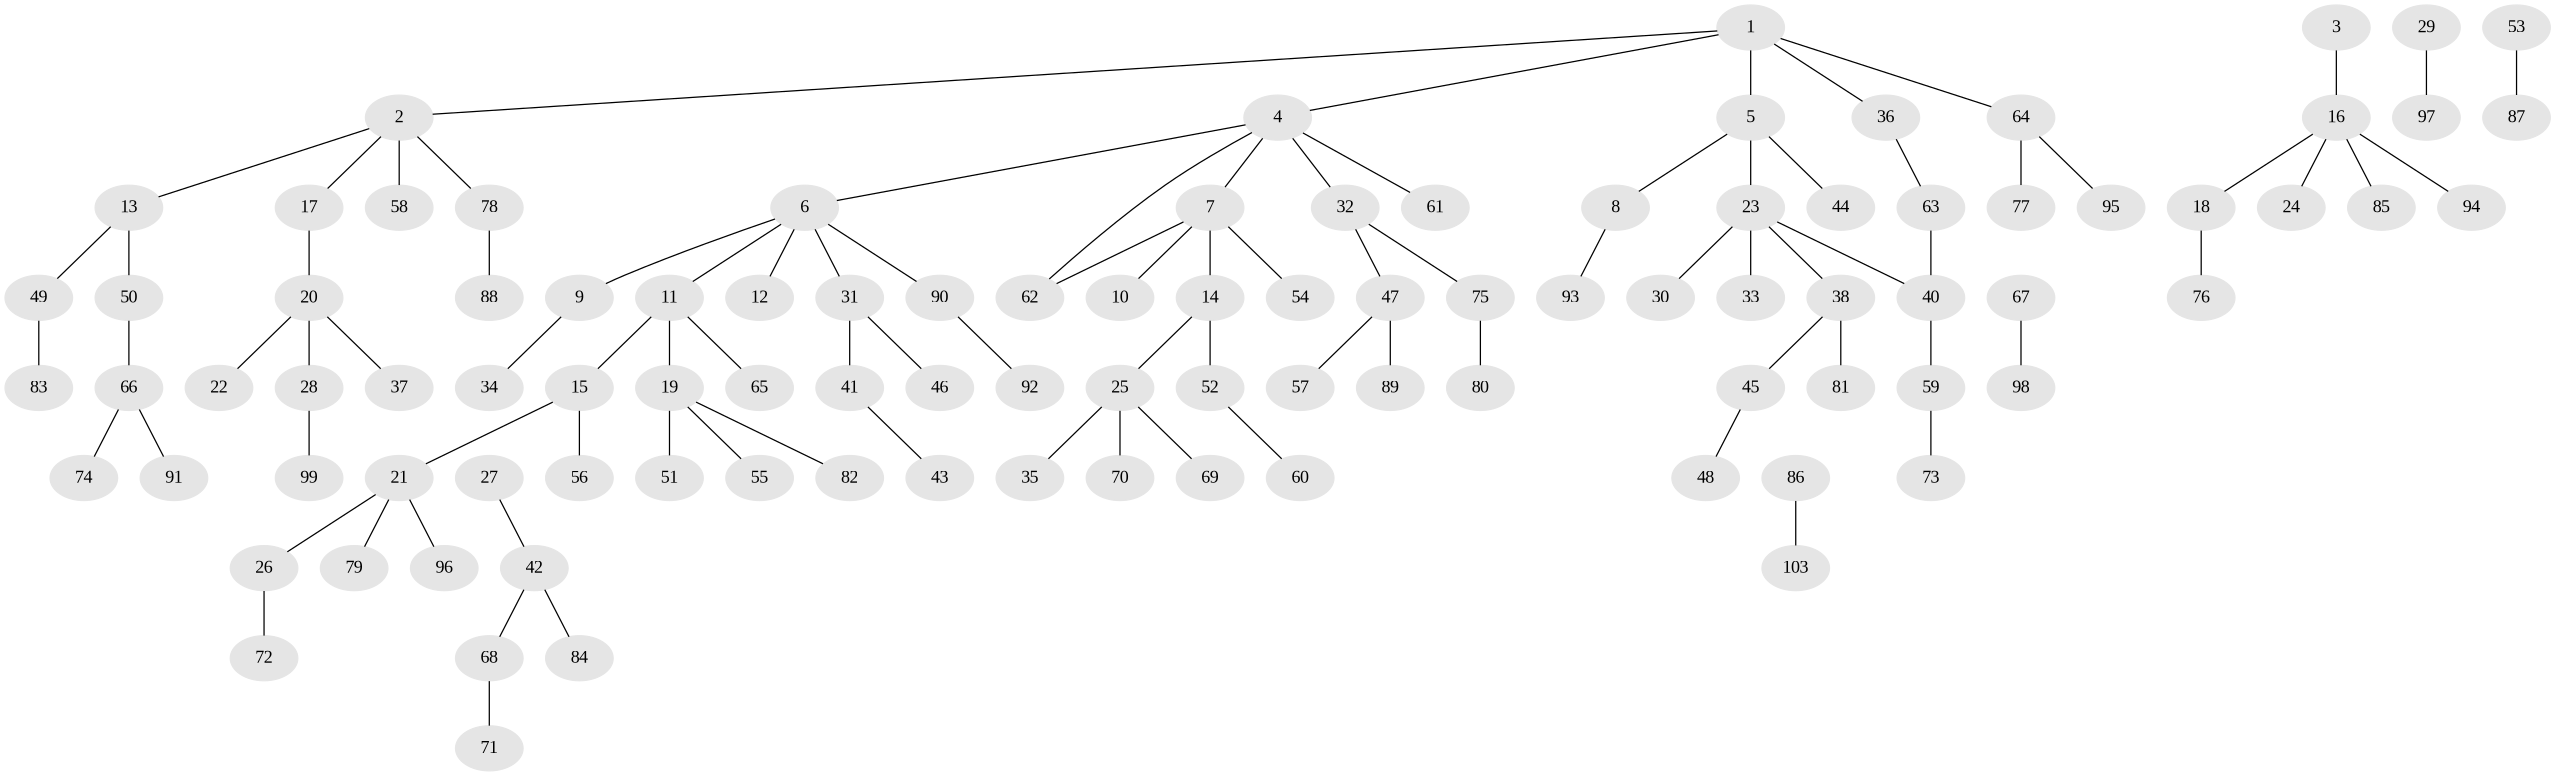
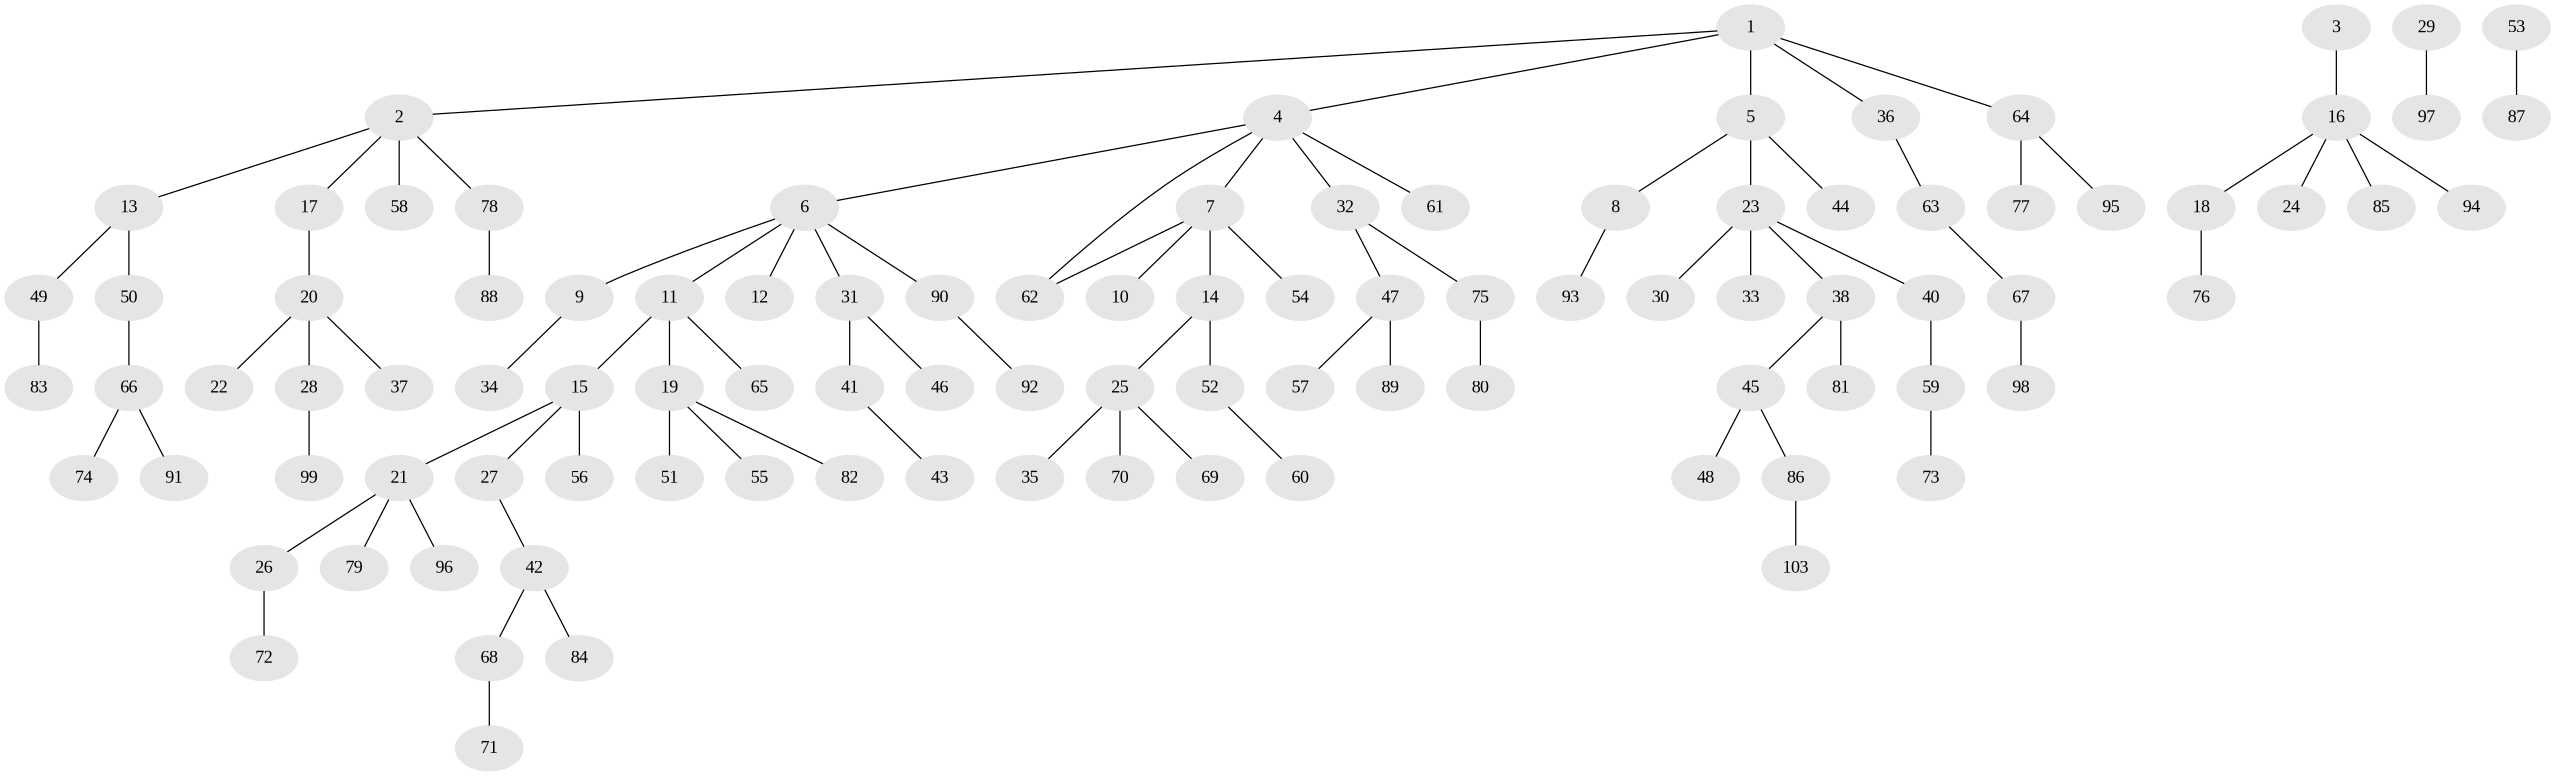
(1931, 253) -> (1976, 253)
none -> (534, 433)
none -> (1773, 433)
